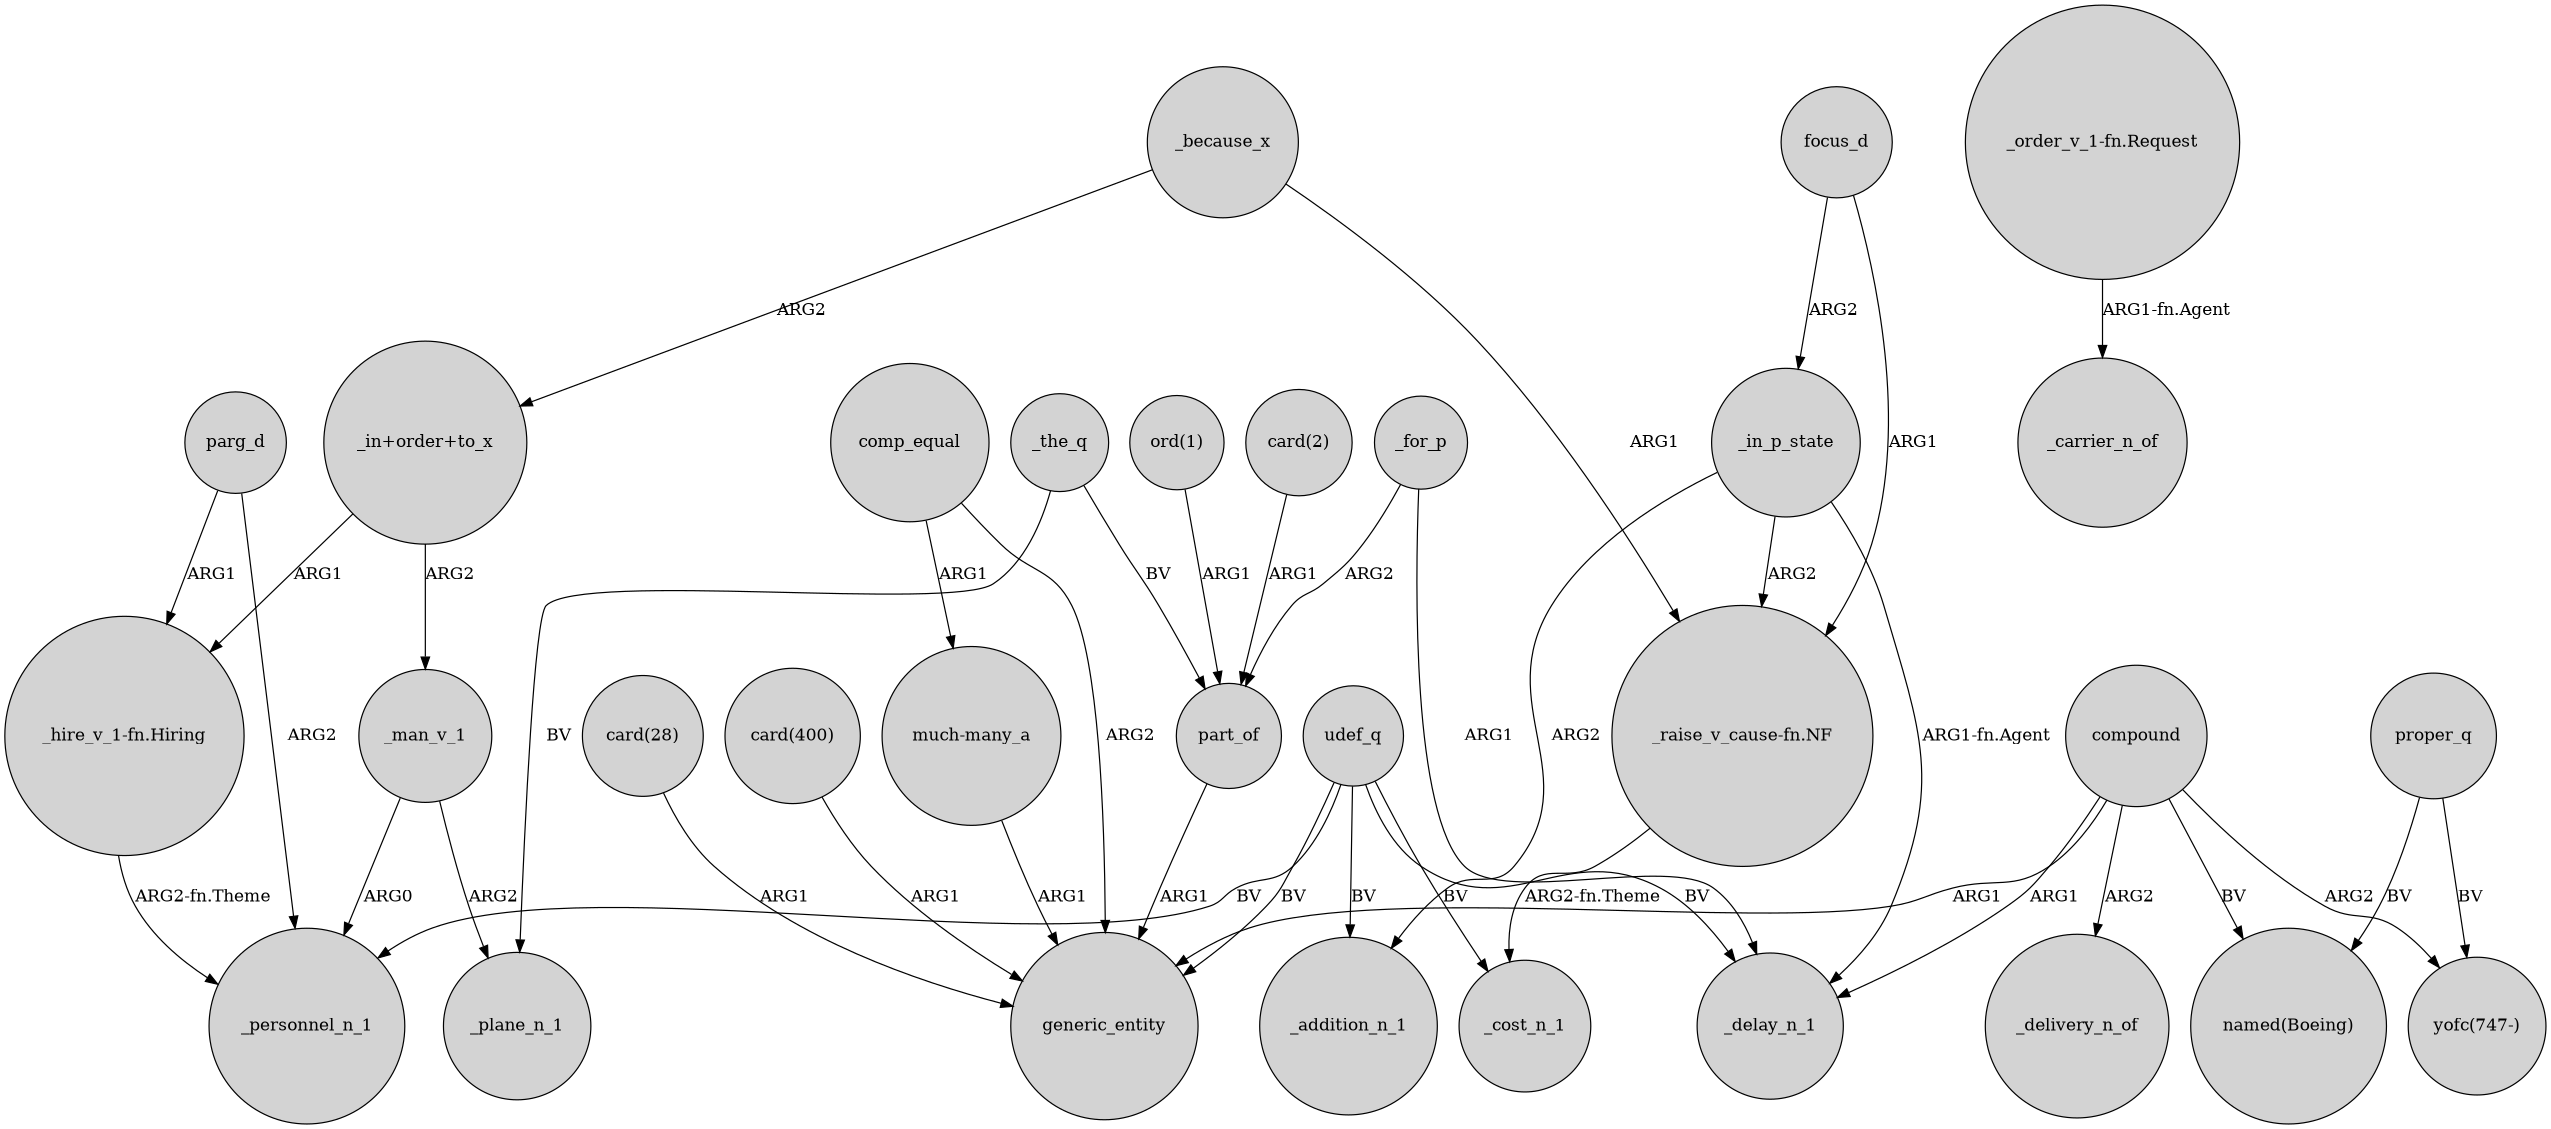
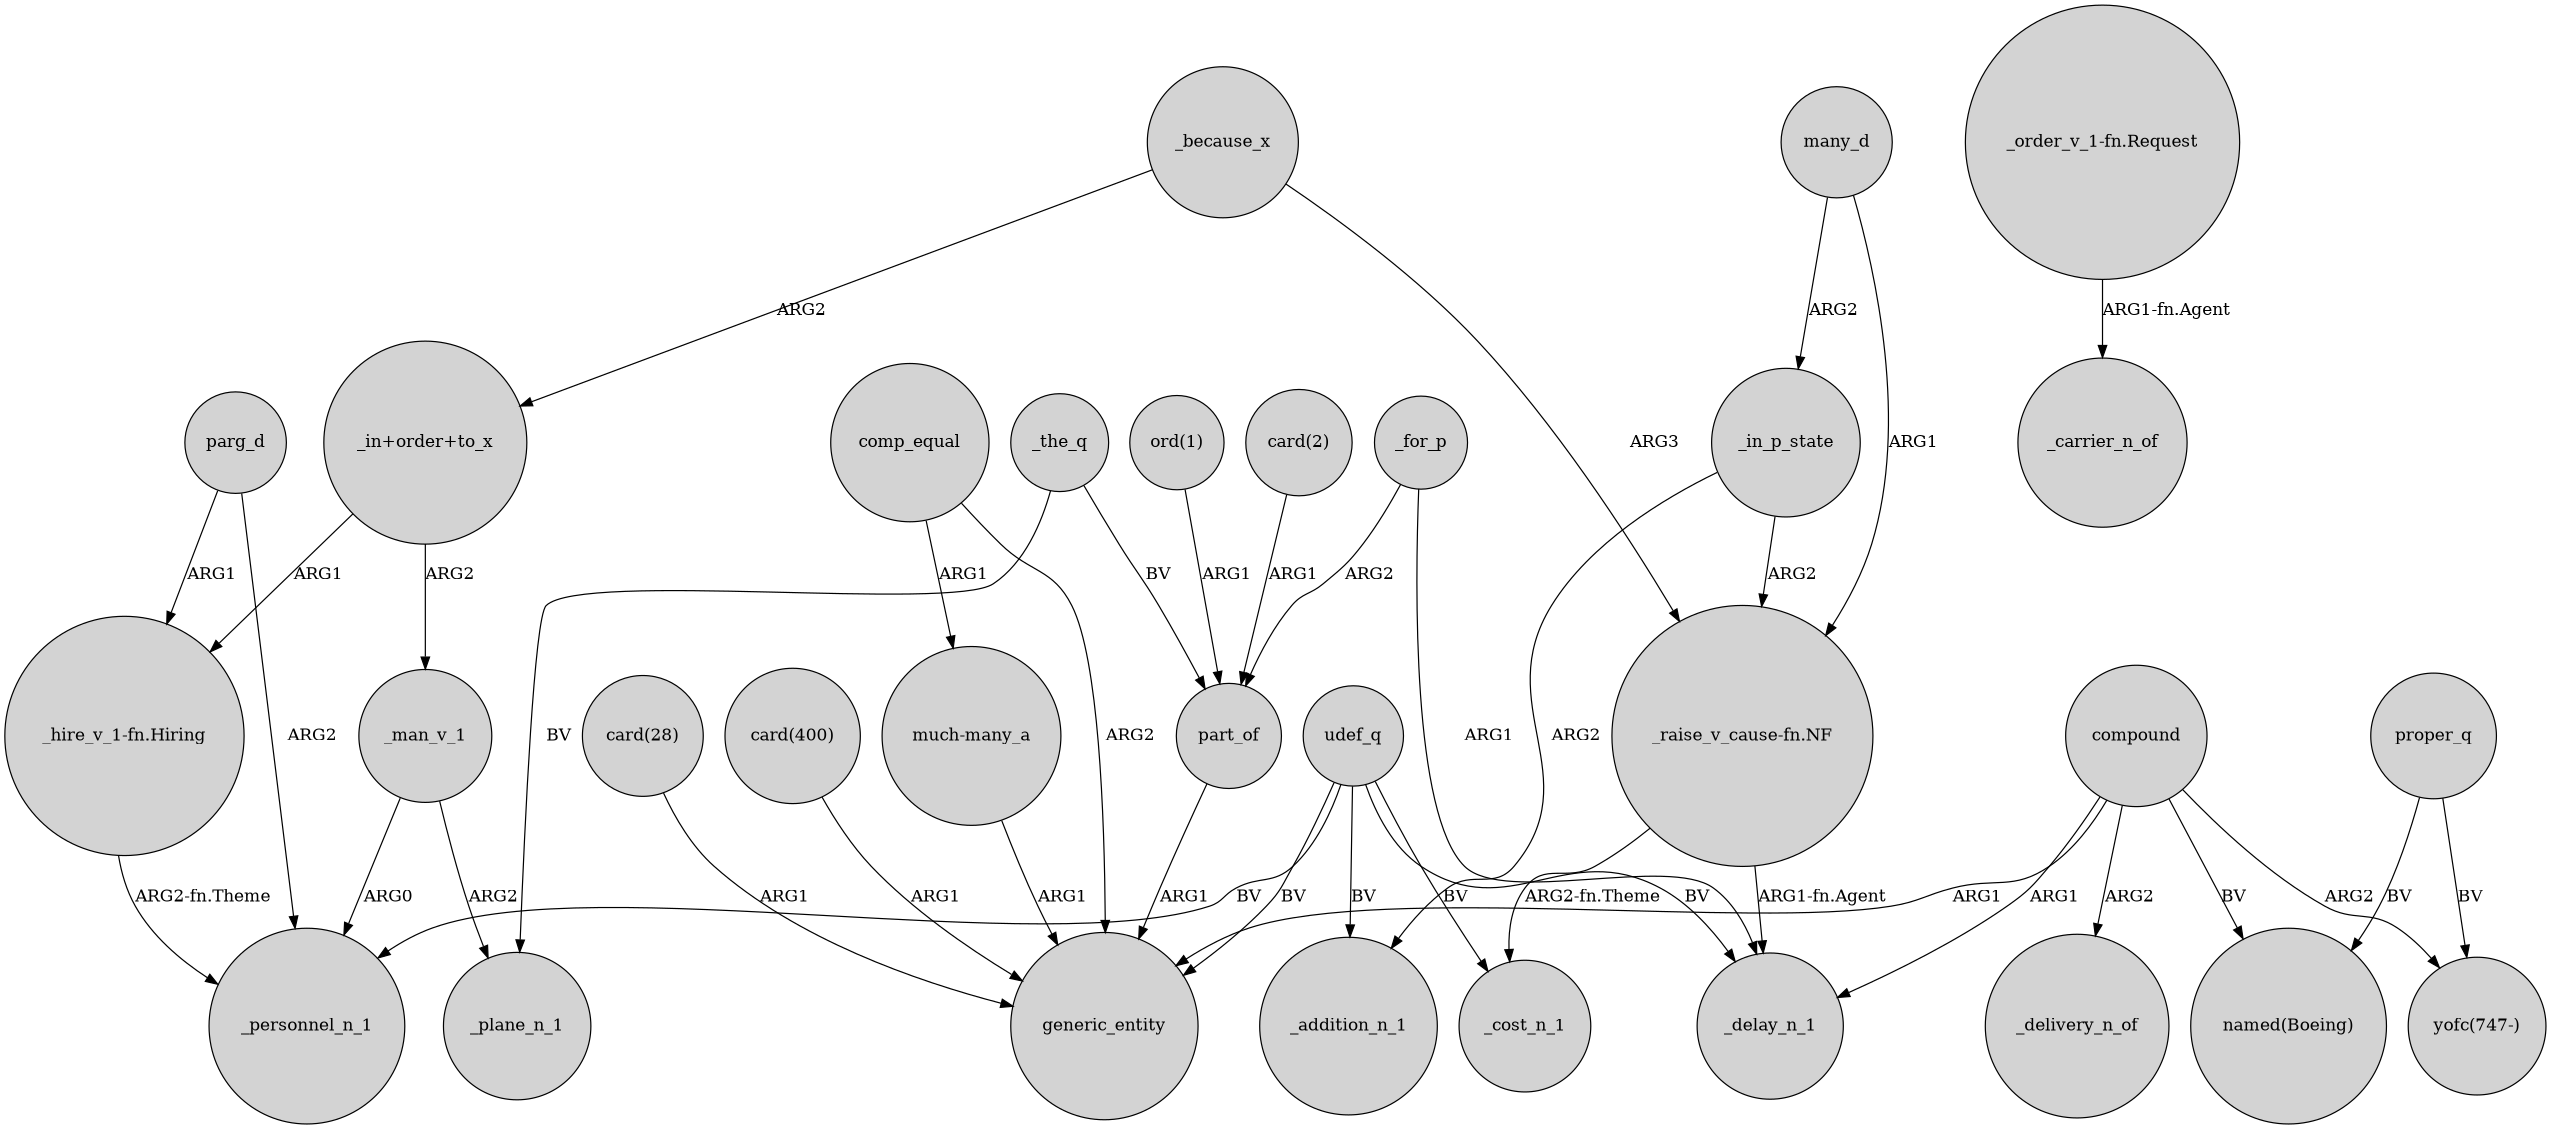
(1837, 142) -> (1837, 142)
(1655, 443) -> (1655, 443)
(1919, 741) -> (1758, 903)
